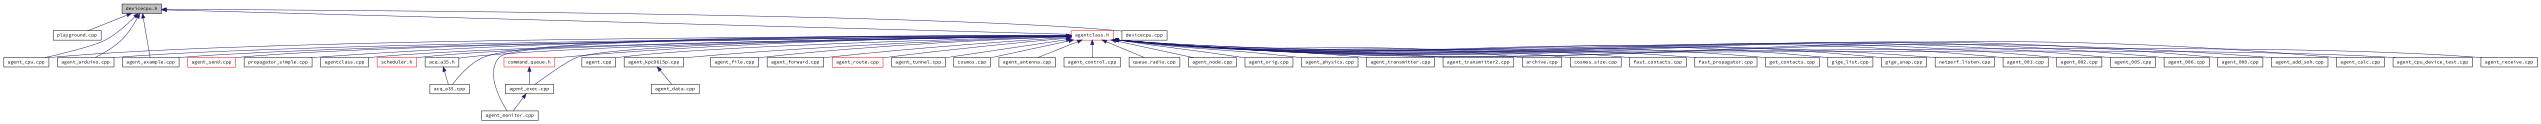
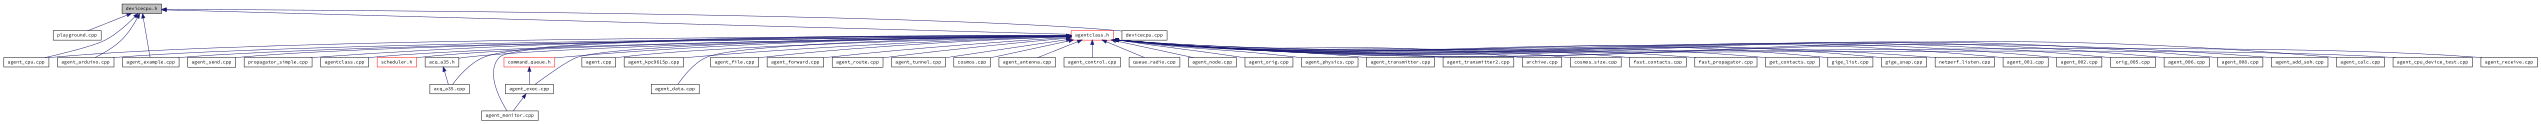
(212, 62) -> (212, 62)
(858, 62) -> (858, 62)
(2133, 62) -> (2133, 62)
(666, 77) -> (866, 42)
